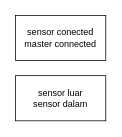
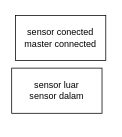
(60, 98) -> (57, 90)
